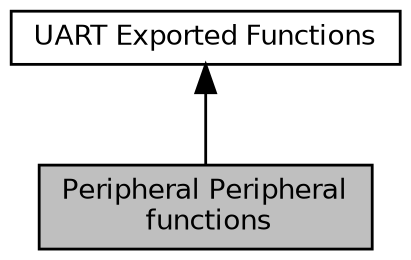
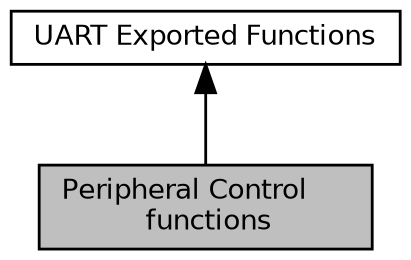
(206, 207) -> (206, 207)
